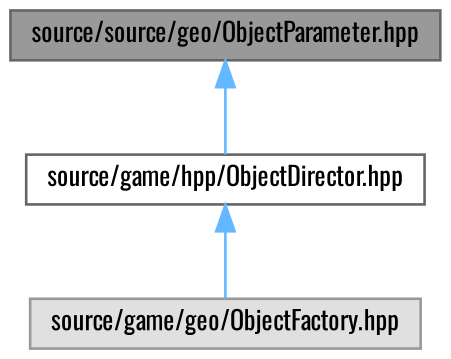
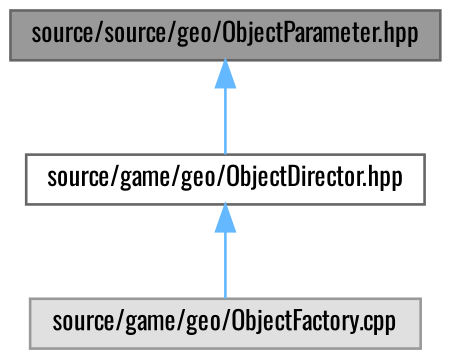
(225, 180) -> (225, 180)
(225, 324) -> (225, 324)
